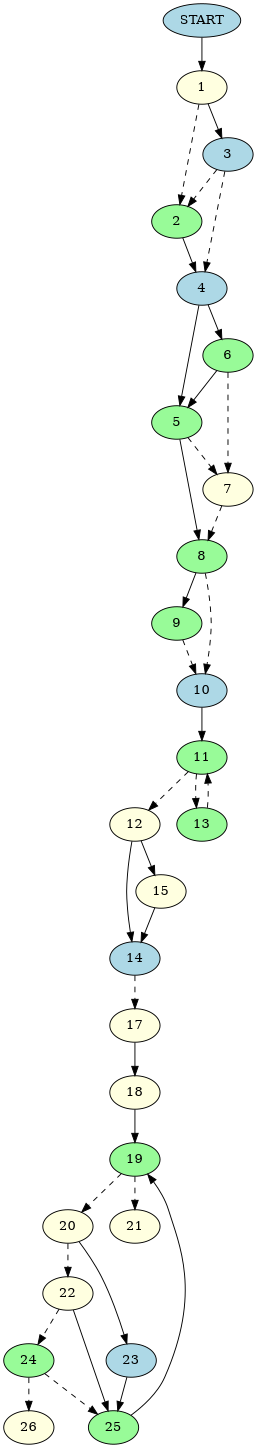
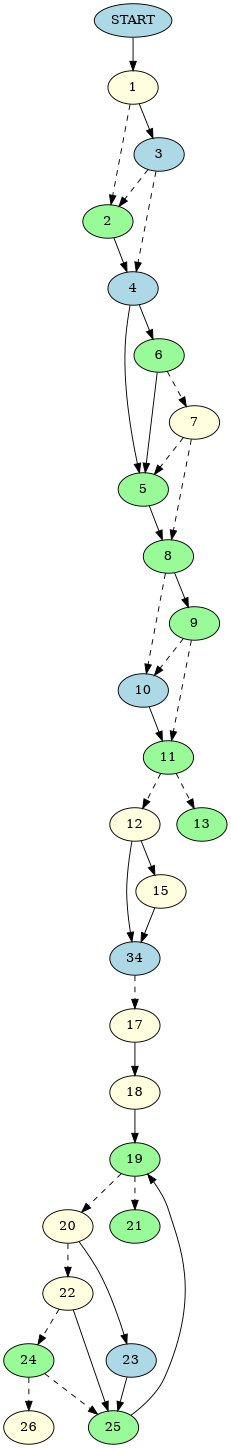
(199, 452) -> (172, 452)
(208, 796) -> (182, 686)
(135, 958) -> (135, 958)
(135, 1226) -> (135, 1226)
